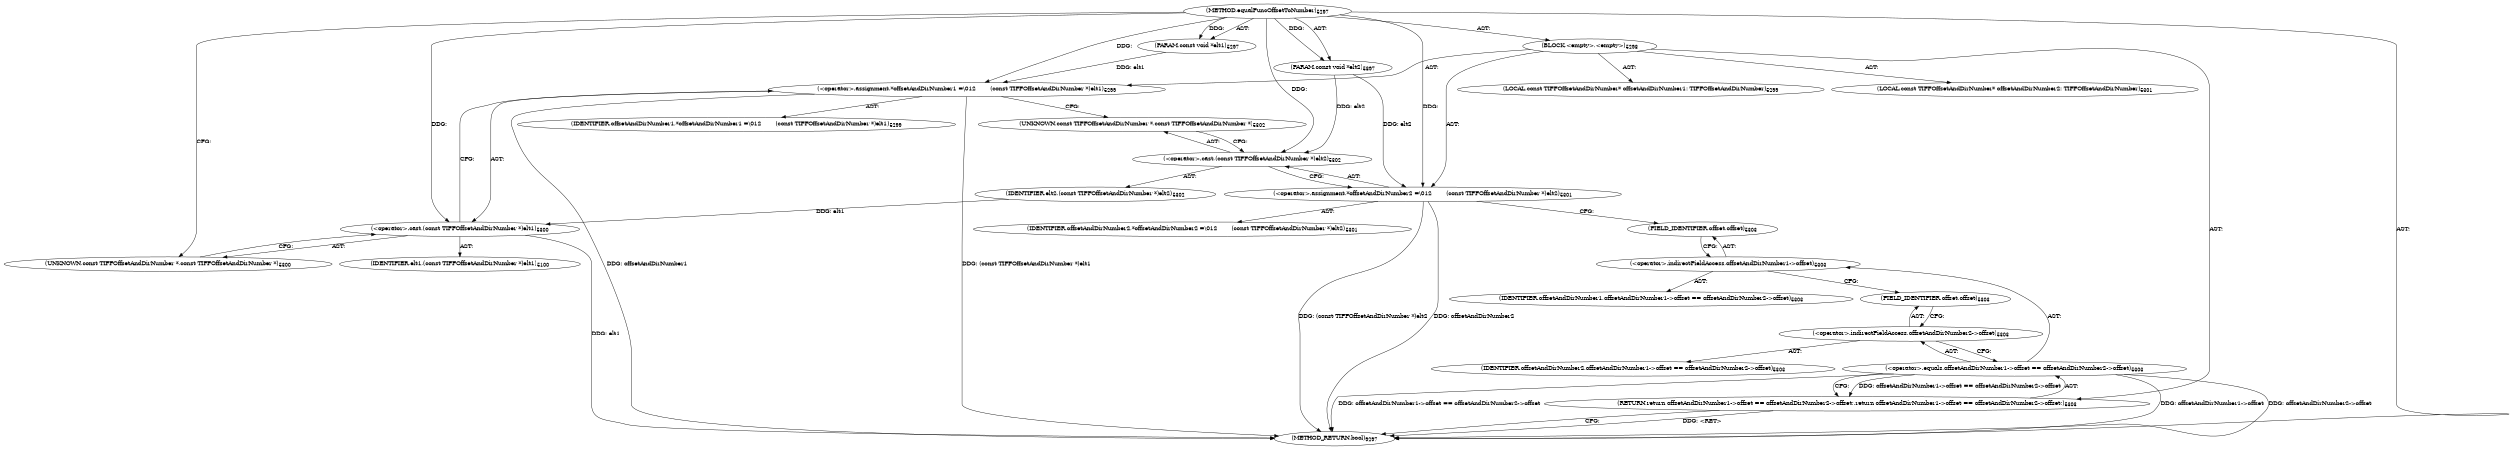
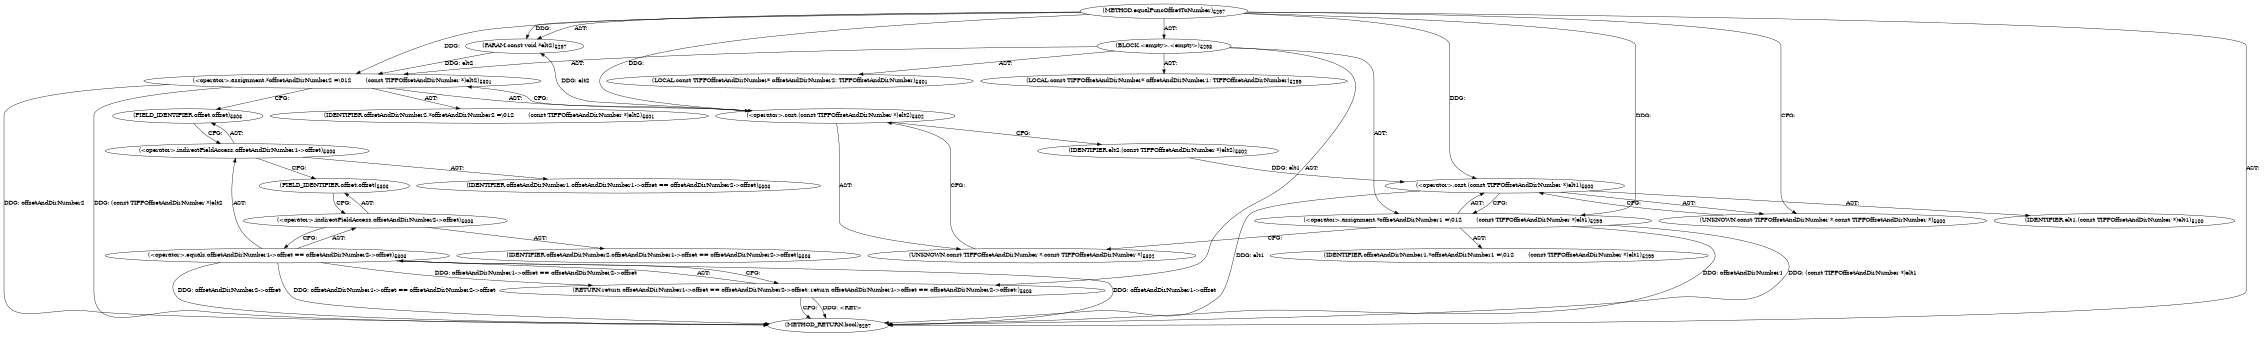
(1197, 46) -> none
(1369, 67) -> (561, 46)
(1335, 120) -> (629, 104)
(1191, 177) -> (1024, 133)
